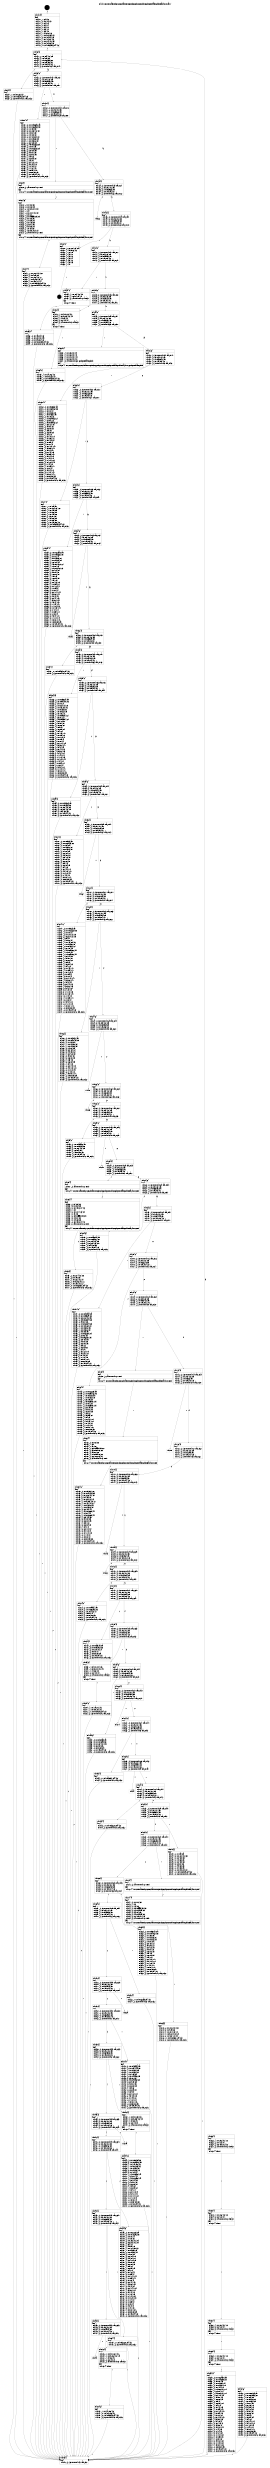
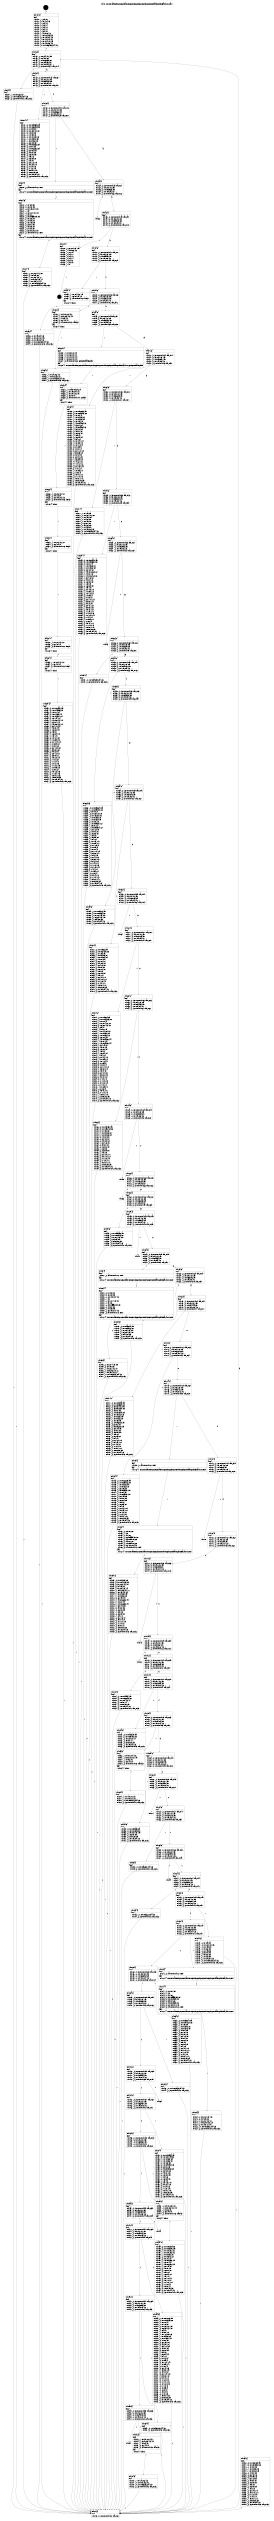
none -> (73, 394)
